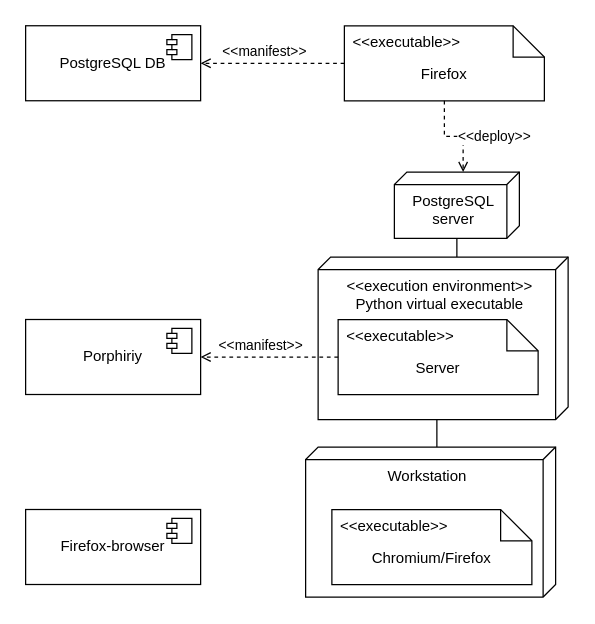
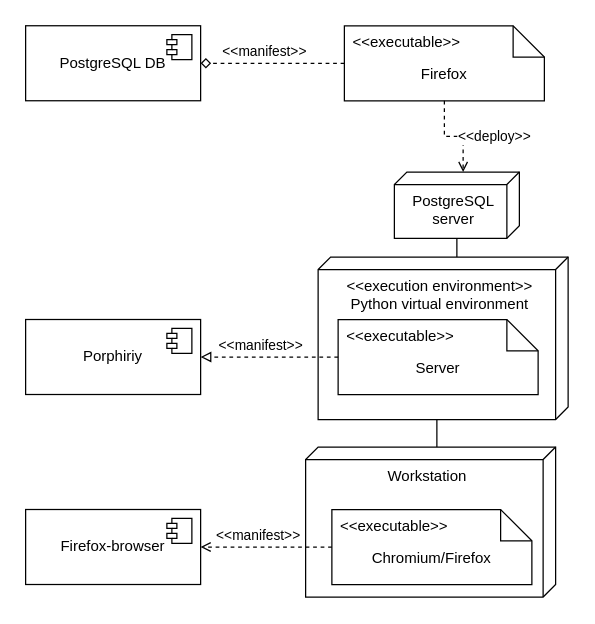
(208, 63) -> (211, 63)
(440, 296) -> (440, 296)
(209, 357) -> (212, 357)
none -> (268, 547)
